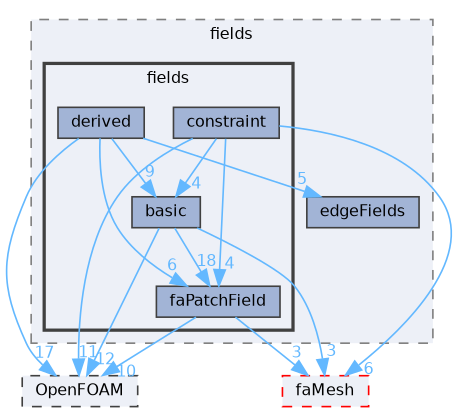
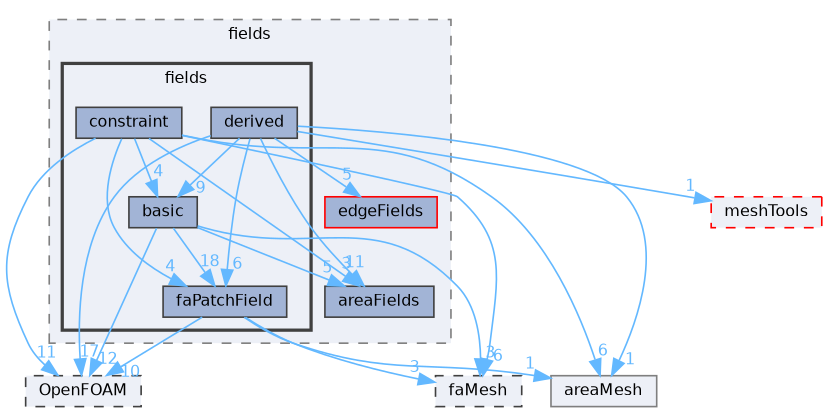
(363, 212) -> (381, 212)
none -> (766, 212)
none -> (379, 302)
(326, 391) -> (479, 391)
none -> (604, 391)
